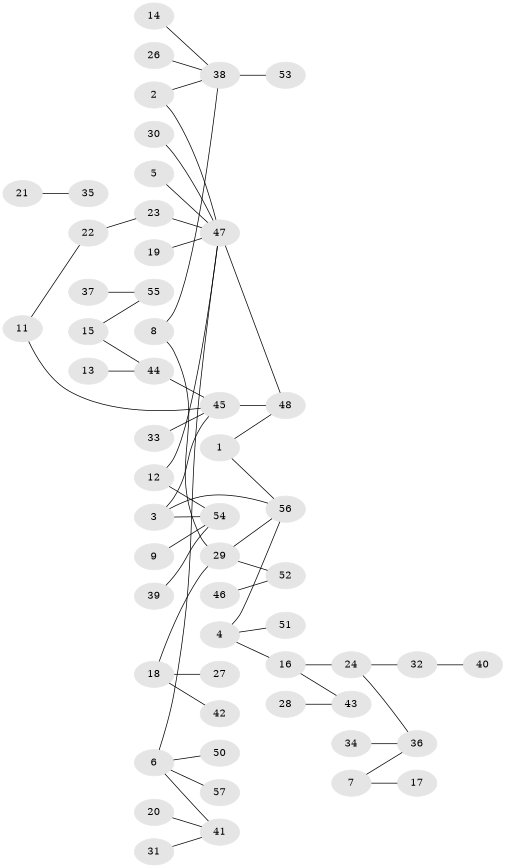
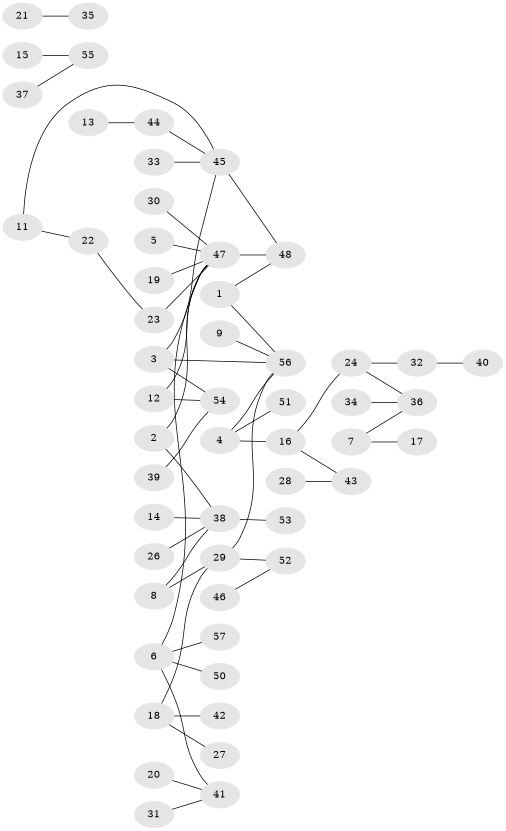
(121, 351) -> none
(186, 537) -> (253, 348)
